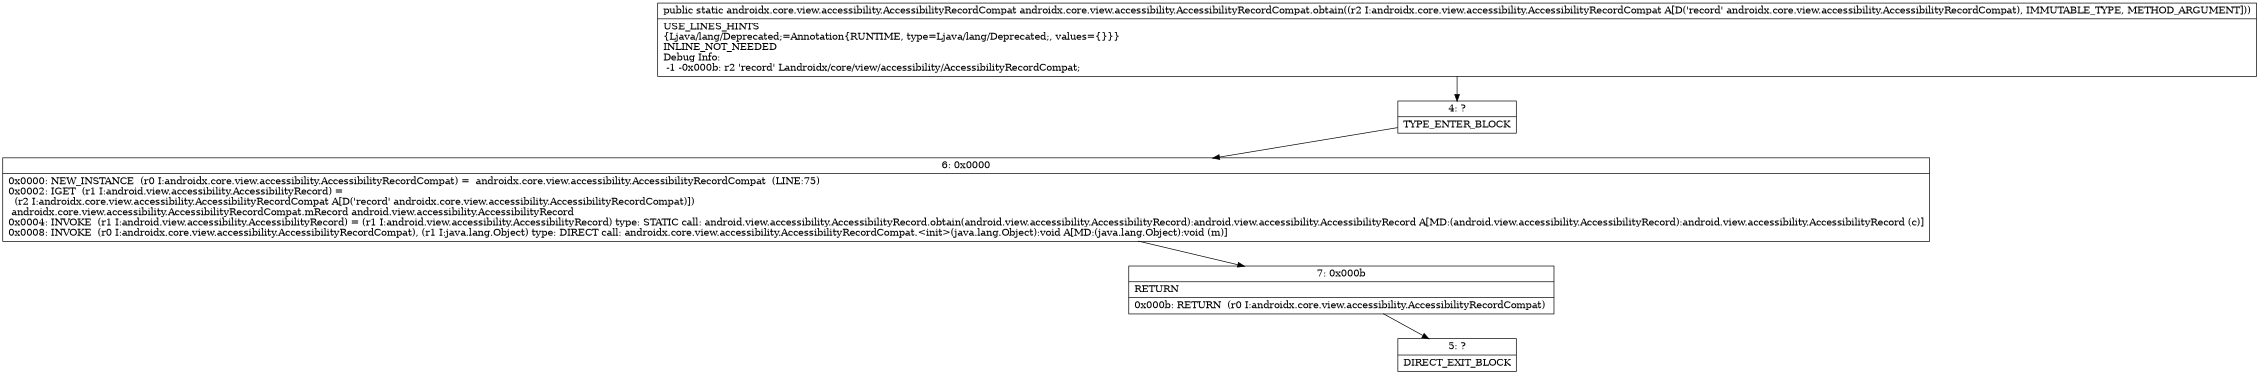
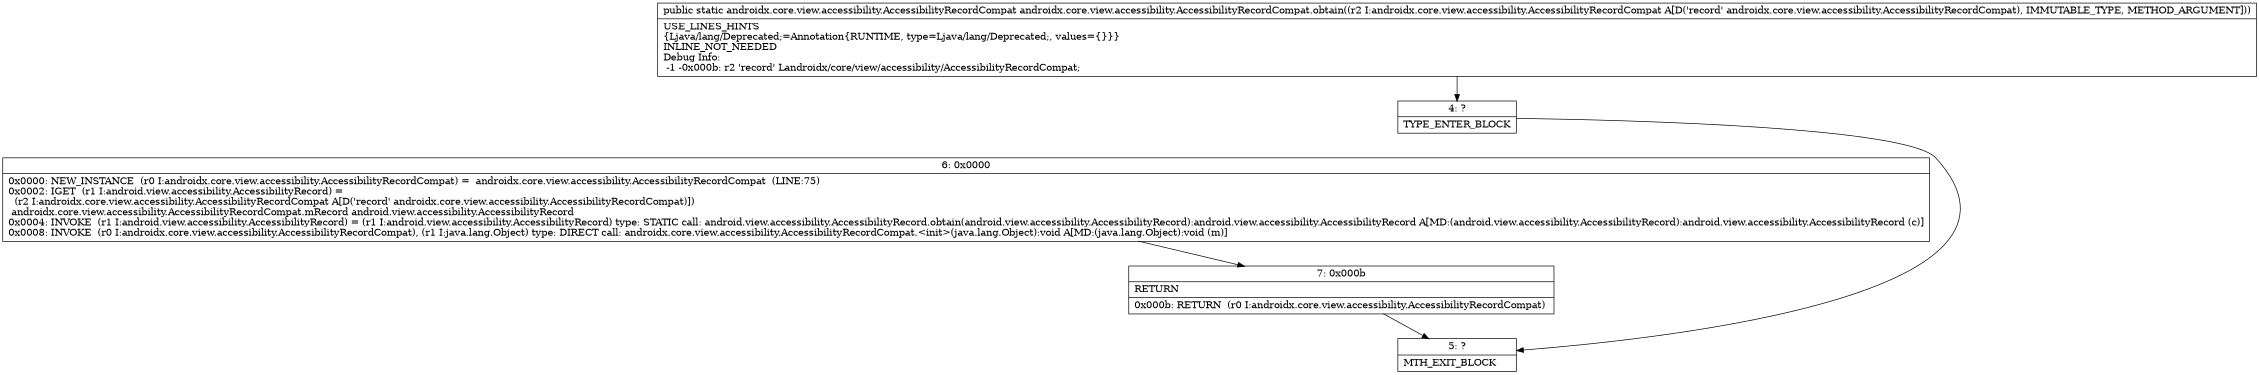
(1309, 142) -> (1959, 208)
(1457, 363) -> (1450, 363)
